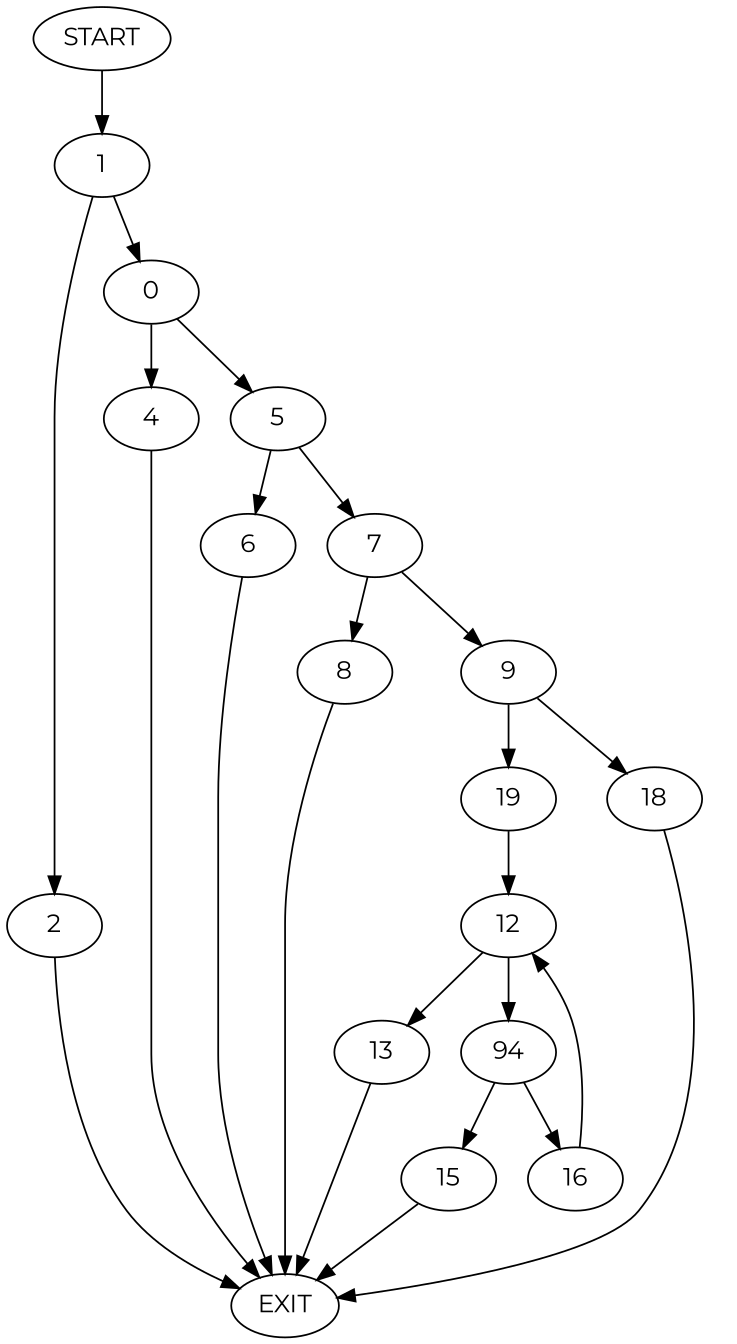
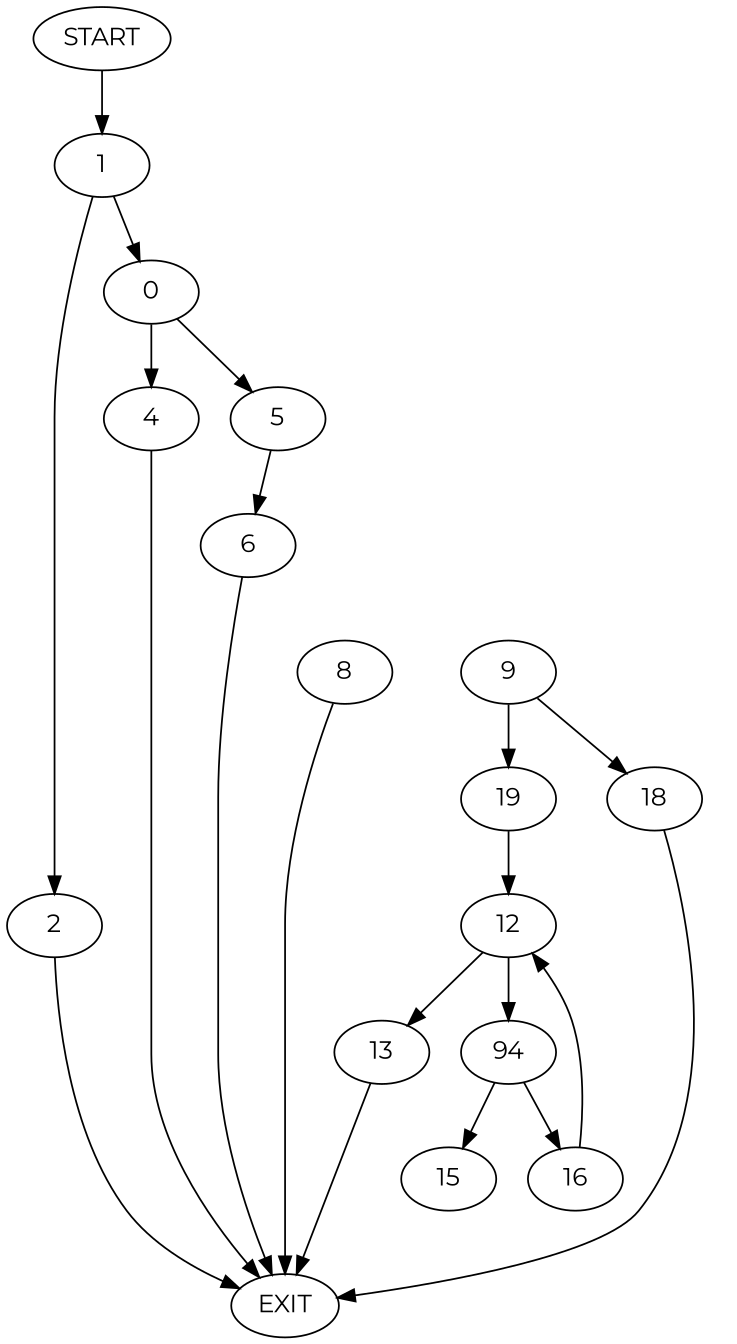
(375, 546) -> none
(375, 1237) -> none
